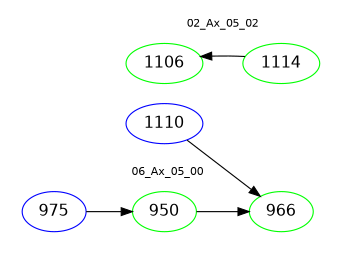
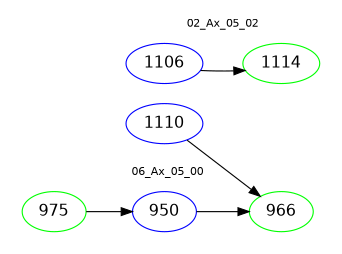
(228, 56) -> (217, 71)
(164, 63) -> (164, 63)
(54, 212) -> (54, 212)
(164, 212) -> (164, 212)
